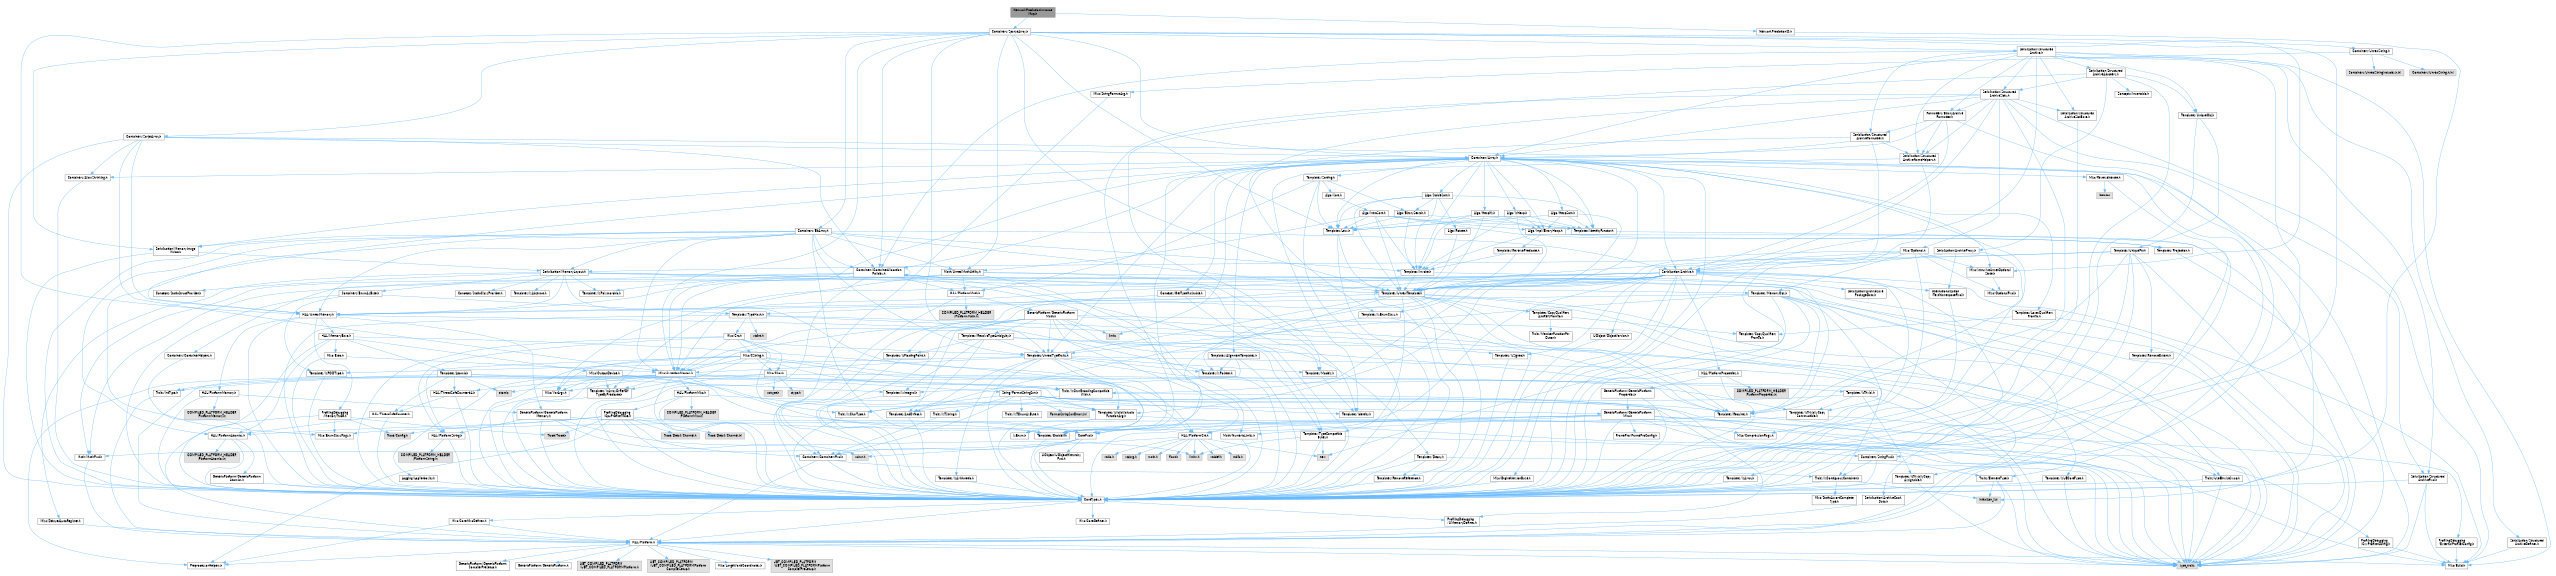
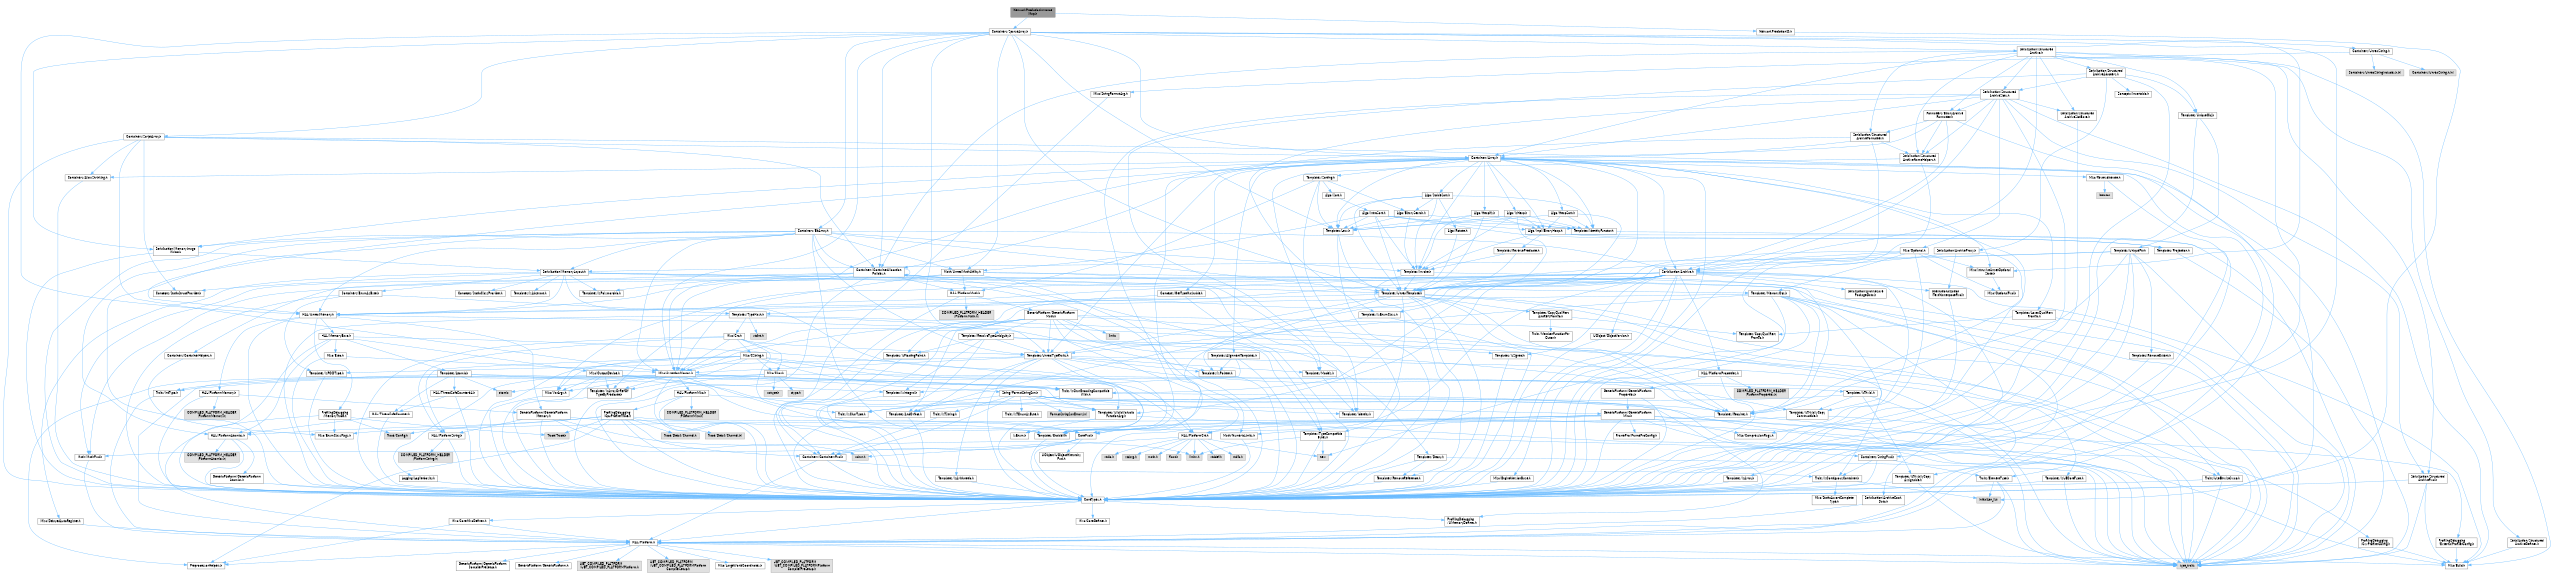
(1246, 177) -> none
(140, 294) -> (144, 218)
(572, 381) -> (876, 381)
